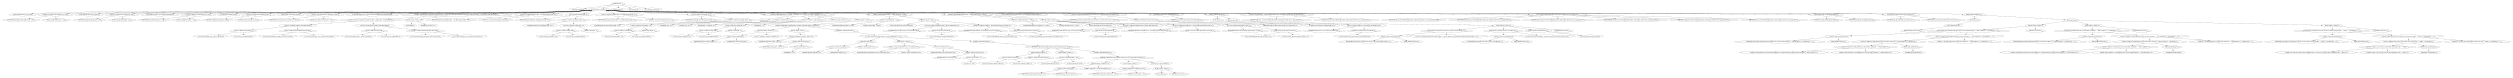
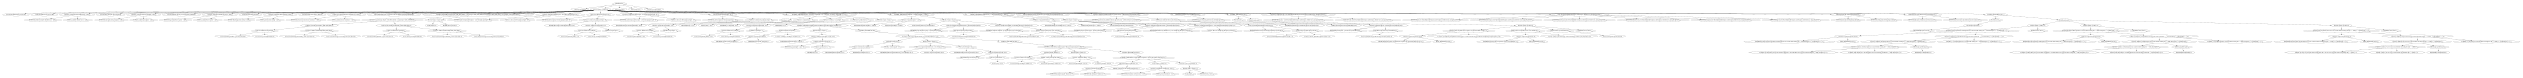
none -> (16, 15)
